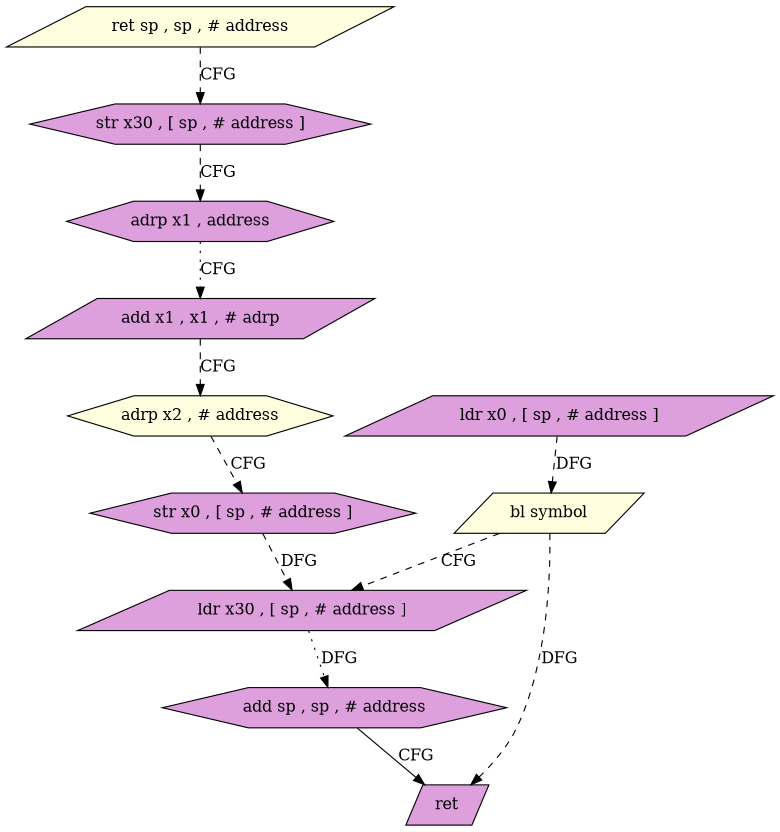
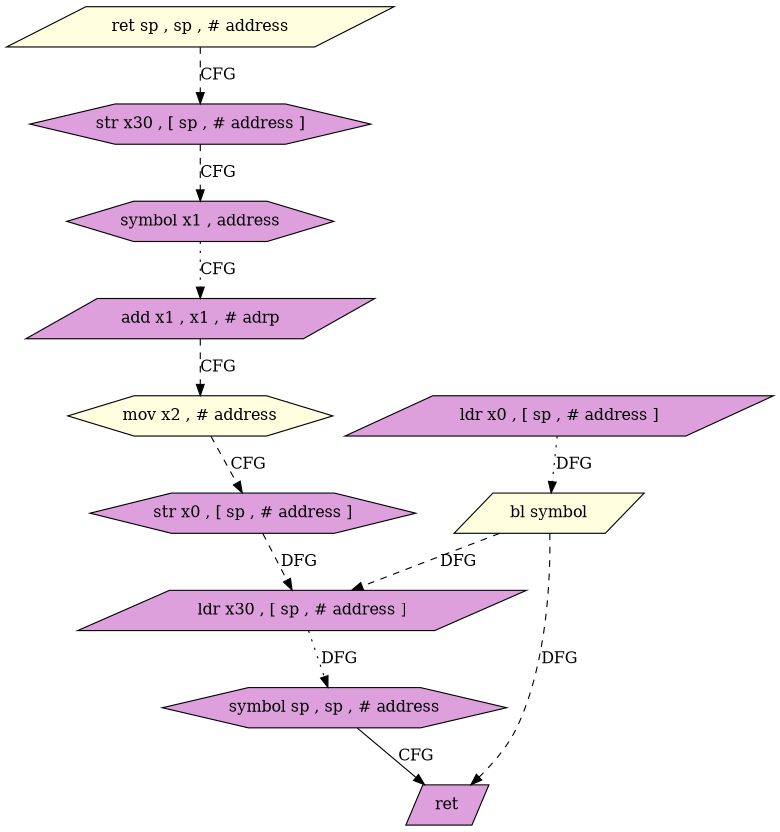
(200, 221) -> (200, 221)
(200, 416) -> (200, 416)
(555, 459) -> (555, 459)
(459, 562) -> (459, 562)
(334, 708) -> (334, 708)
